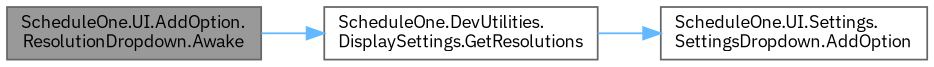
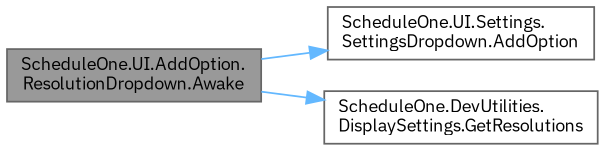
(620, 33) -> (286, 56)
